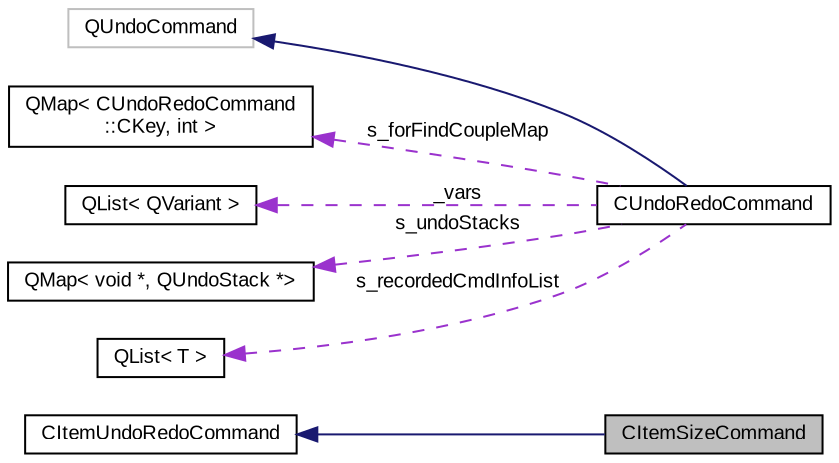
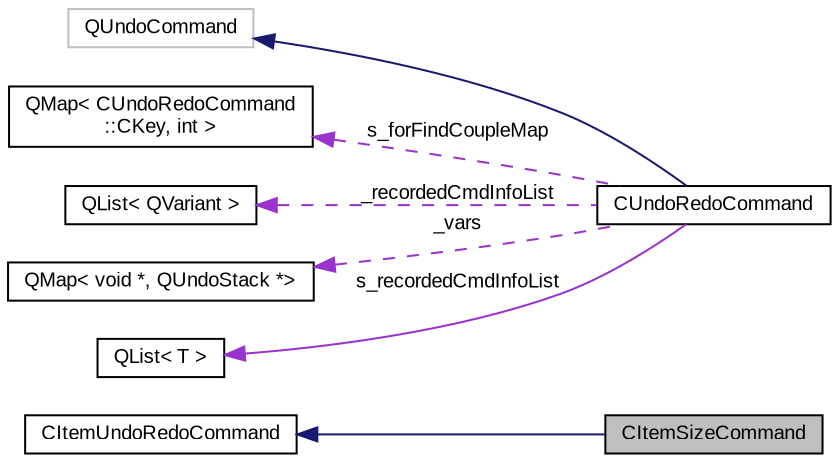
(456, 194) -> (456, 194)
(456, 224) -> (456, 224)
(475, 319) -> (475, 319)
